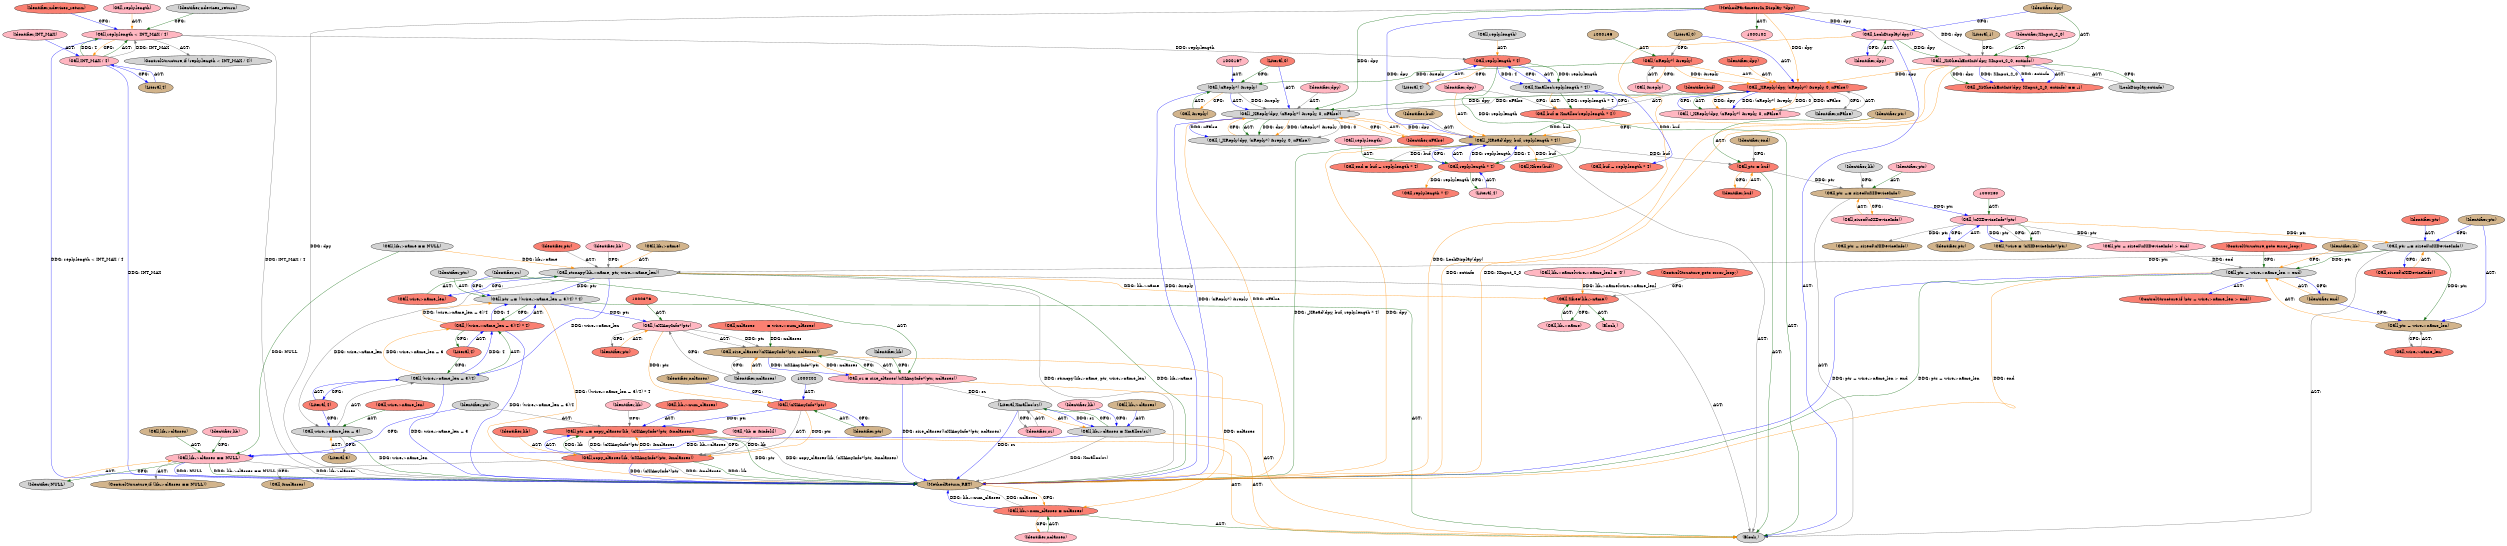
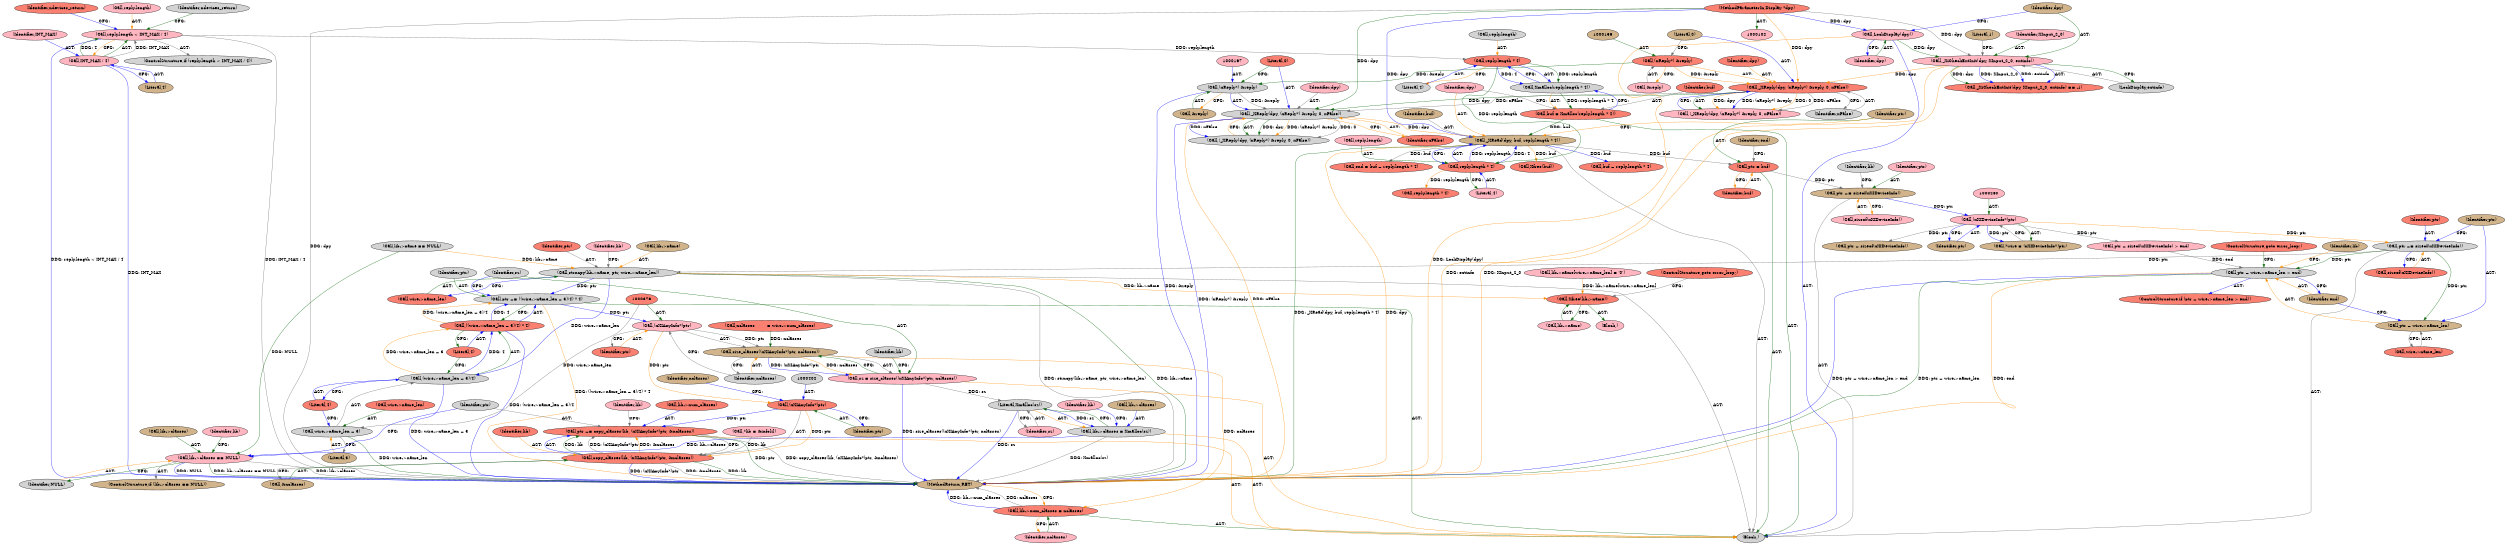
(1650, 117) -> (1577, 152)
(407, 314) -> (515, 399)
none -> (425, 464)
